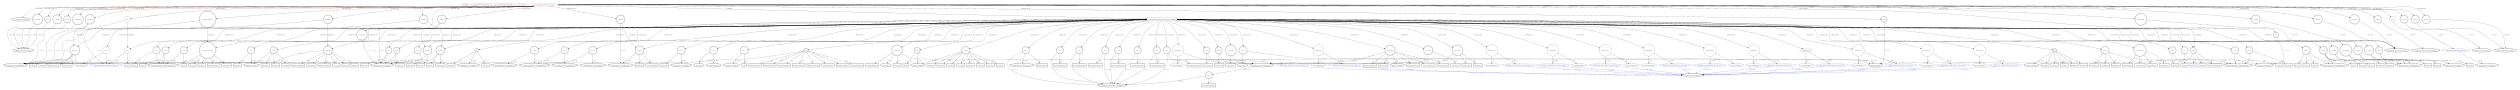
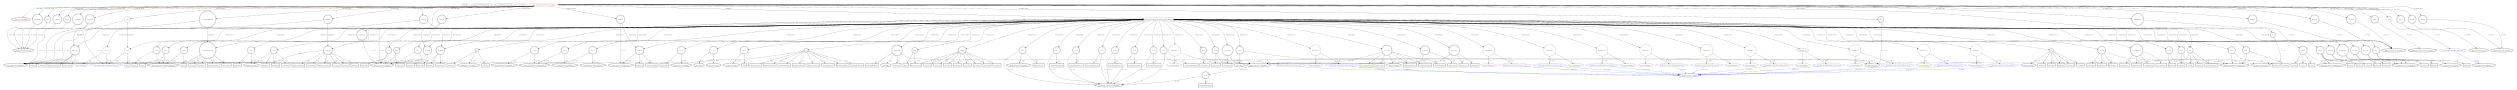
(918, 65) -> (916, 65)
(2193, 65) -> (2190, 65)
